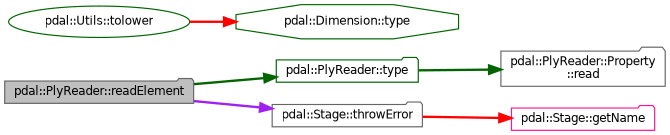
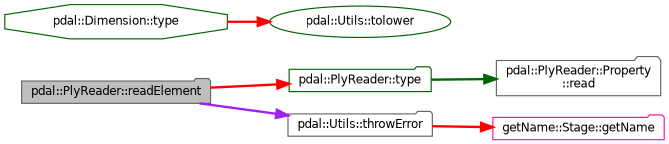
(207, 22) -> (243, 22)
(229, 81) -> (244, 86)
(347, 116) -> (360, 125)
(583, 119) -> (579, 129)
